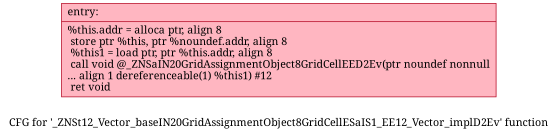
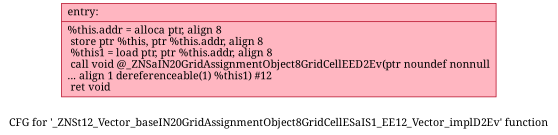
(177, 42) -> (166, 42)
